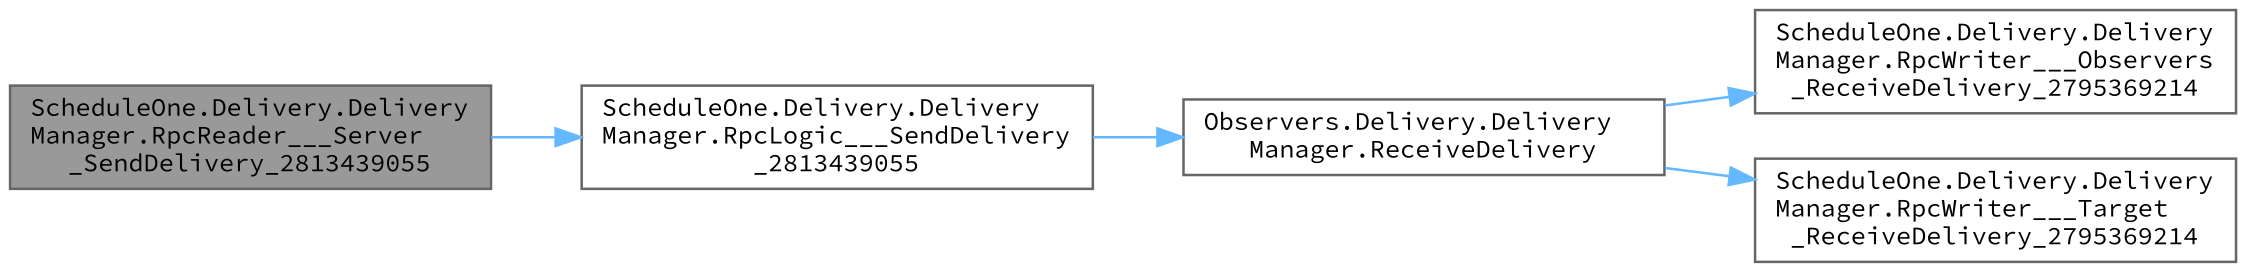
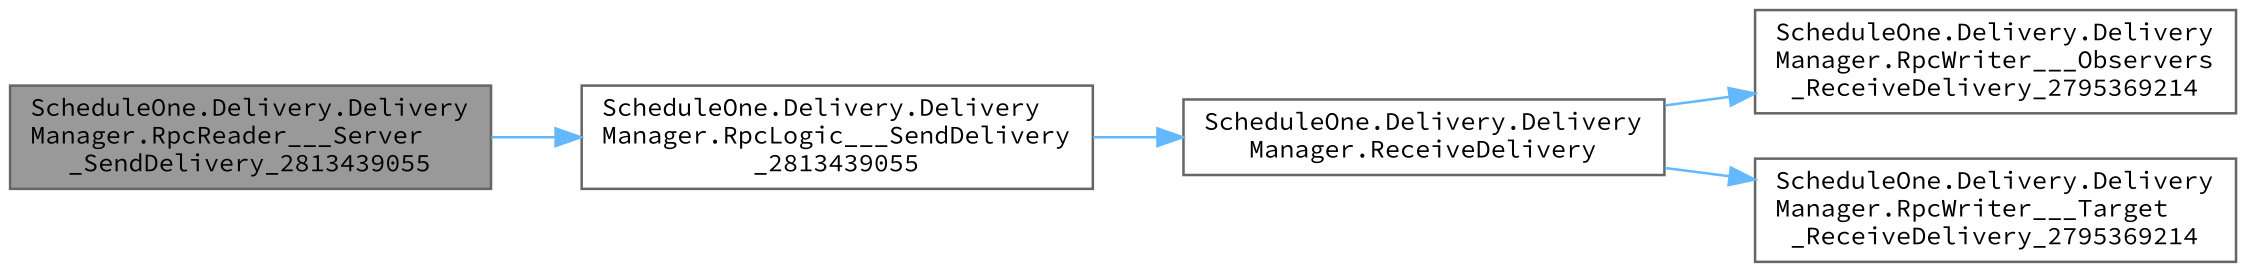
(1424, 137) -> (1424, 137)
